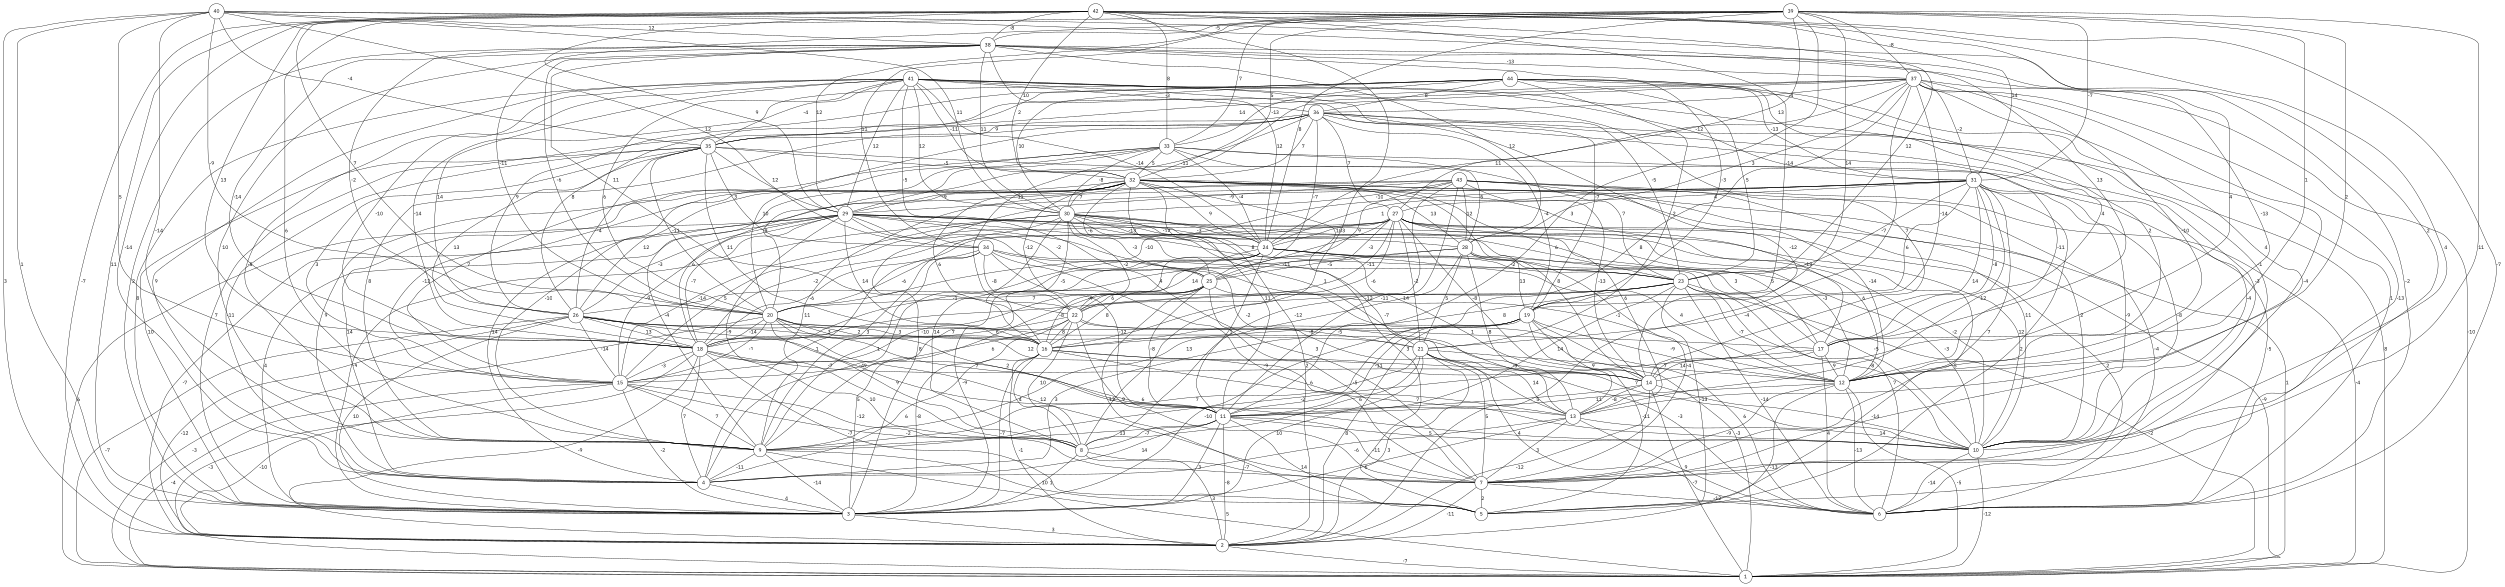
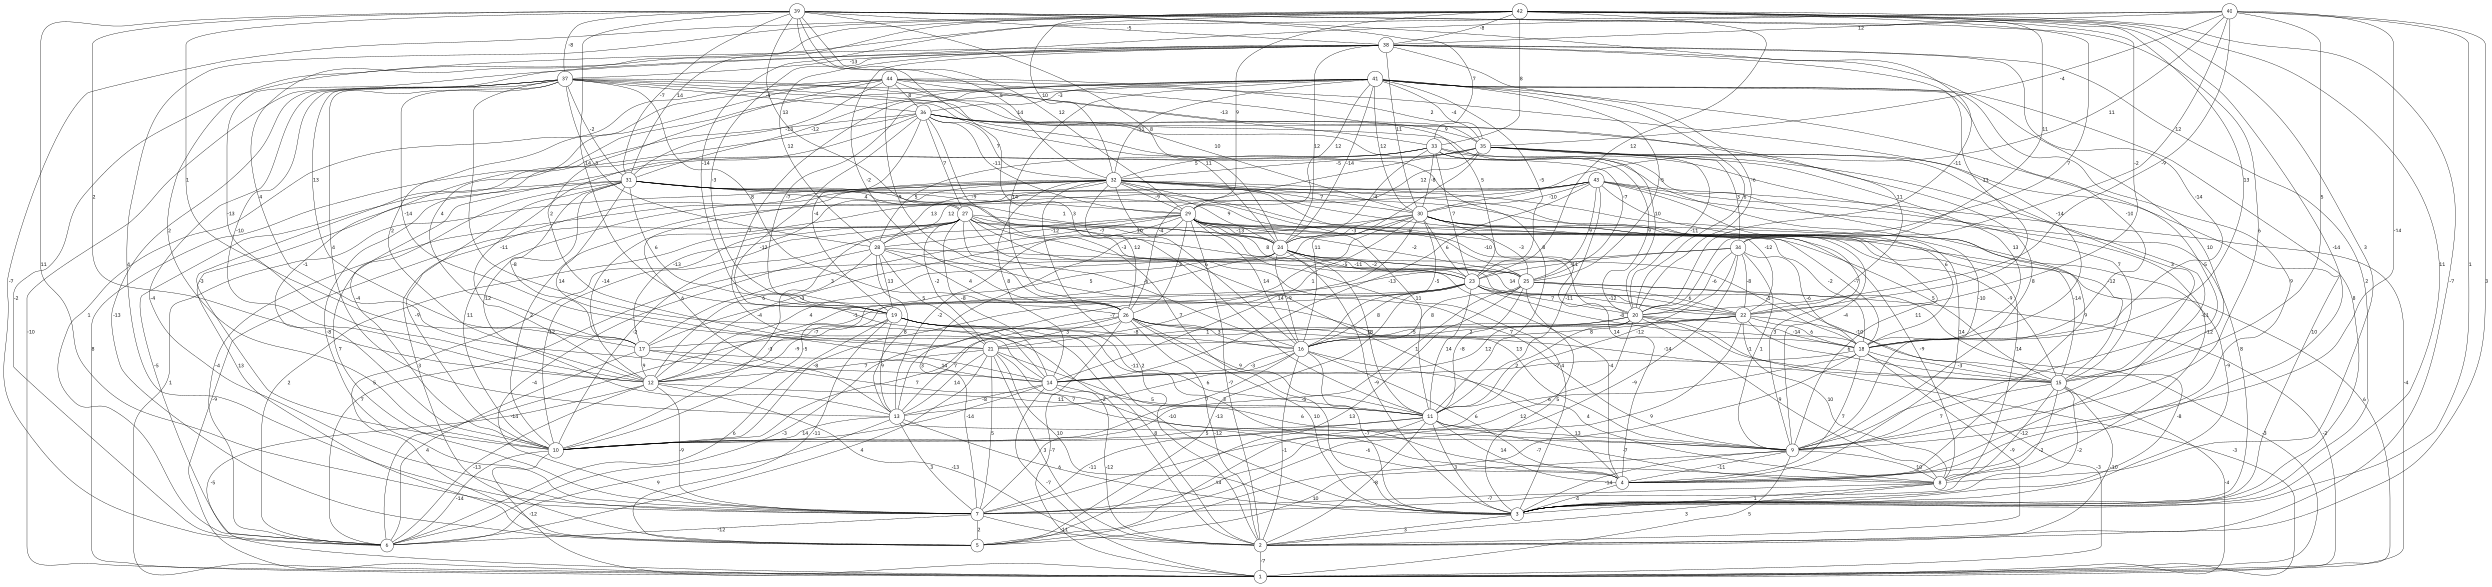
(1122, 266) -> (2120, 39)
(2021, 349) -> (241, 366)
(878, 413) -> (1869, 457)
